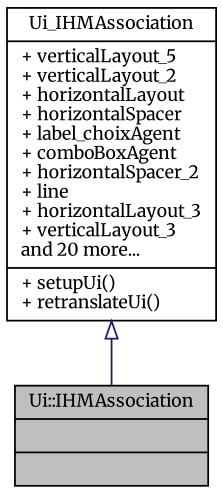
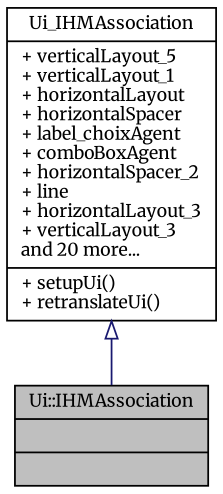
(99, 76) -> (98, 76)
